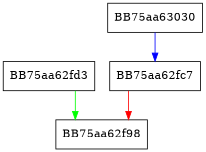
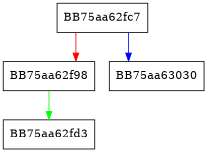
(155, 43) -> (129, 43)
(75, 101) -> (49, 101)
